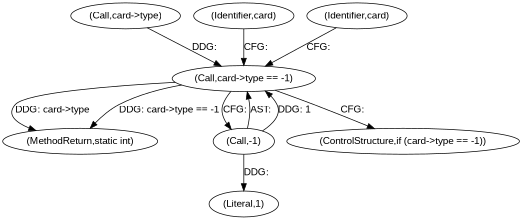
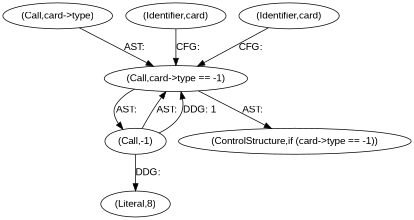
(206, 47) -> (136, 47)
(236, 110) -> (128, 110)
(354, 110) -> (254, 110)
(80, 141) -> none
(244, 204) -> (136, 204)
